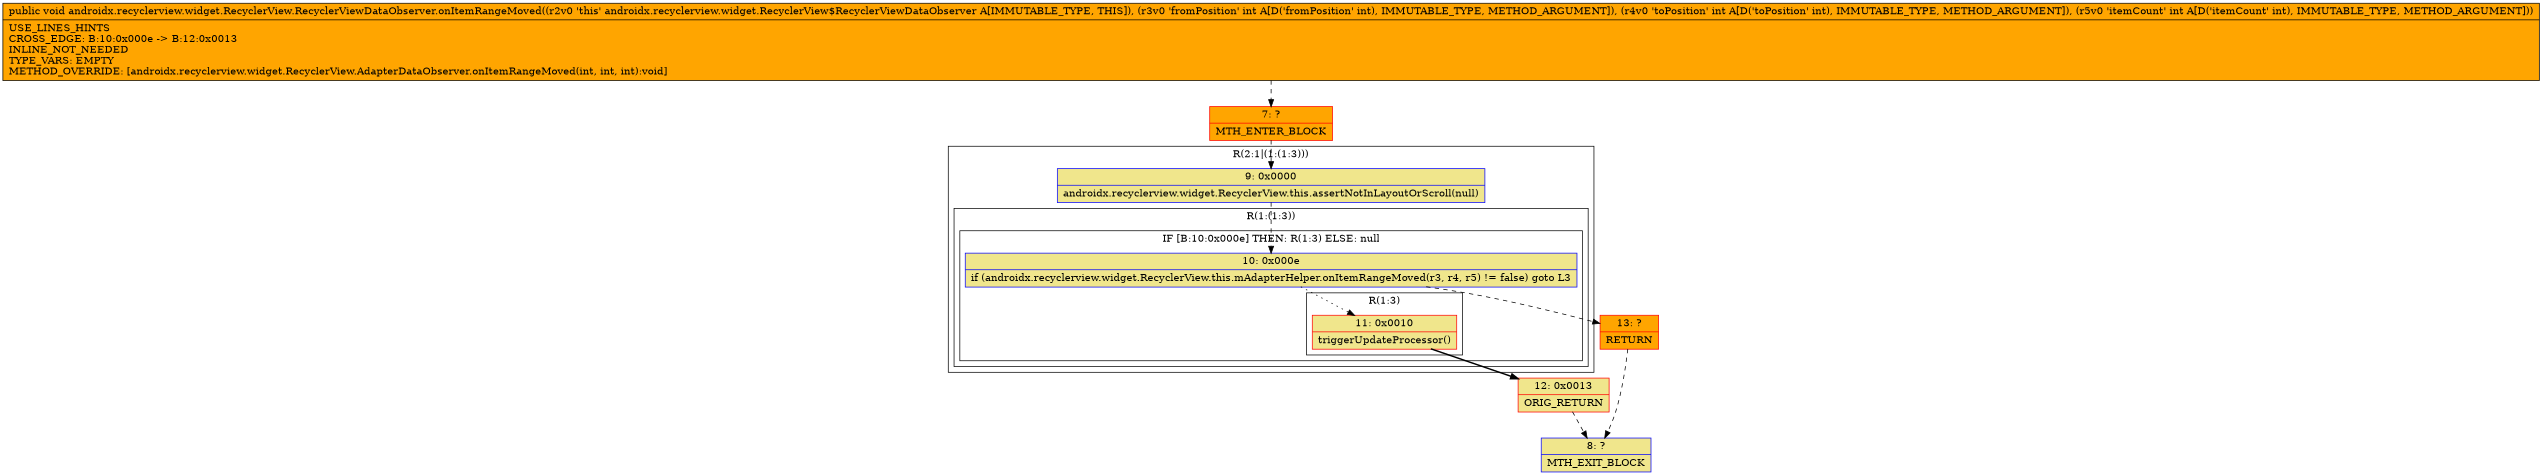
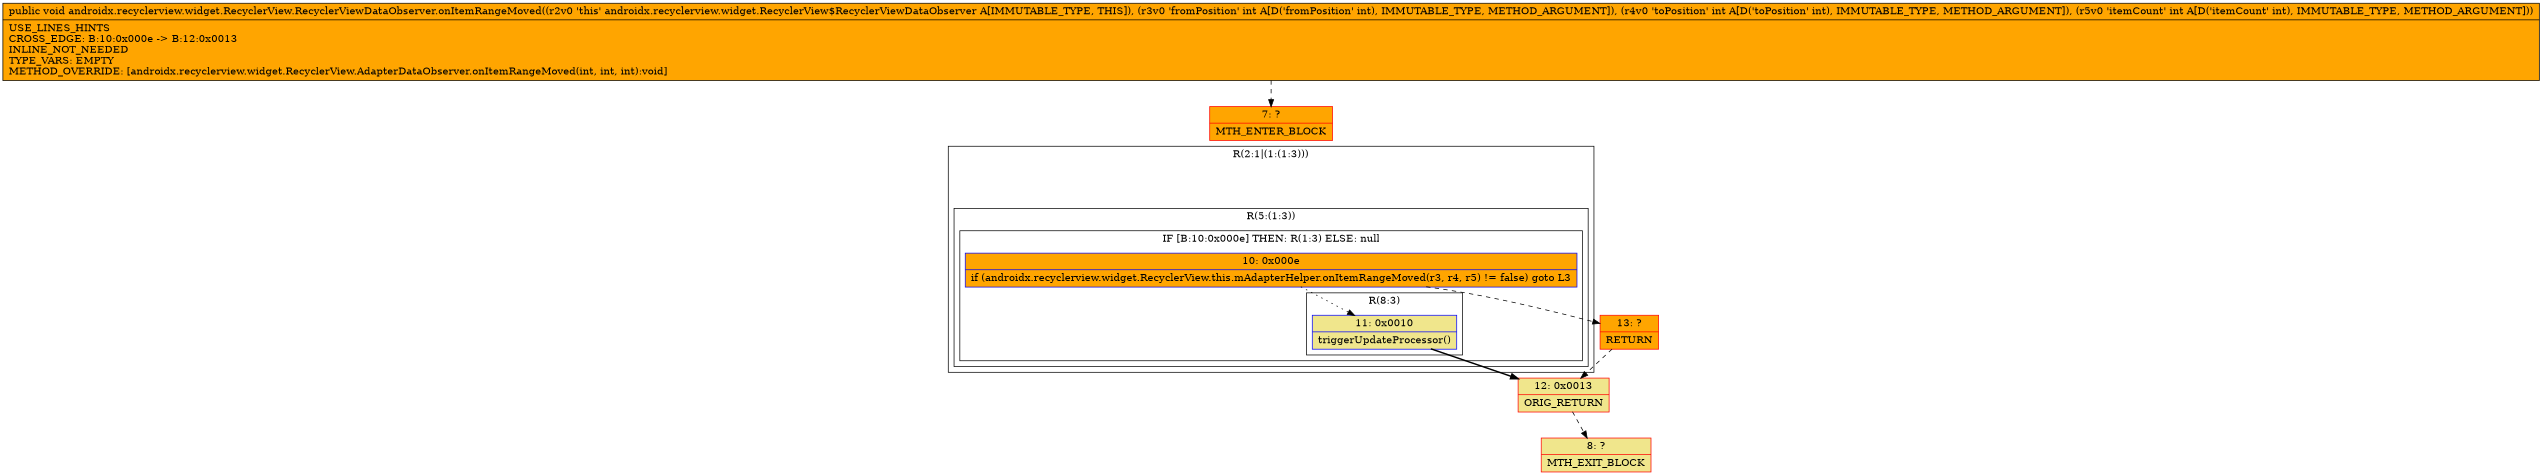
(1271, 186) -> none
(1271, 217) -> (1271, 217)
(1271, 270) -> (1271, 270)
(1384, 301) -> (1384, 301)
(1384, 332) -> (1384, 332)
(1621, 391) -> (1599, 361)
(1596, 455) -> (1596, 455)
